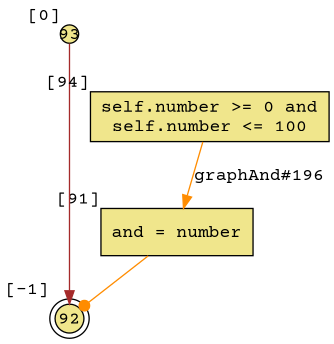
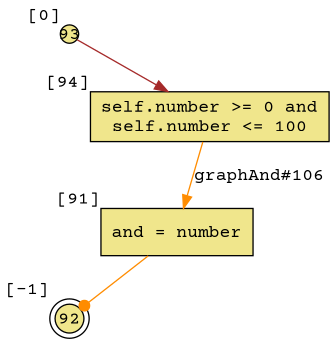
(69, 167) -> (117, 62)
(260, 175) -> (260, 175)
